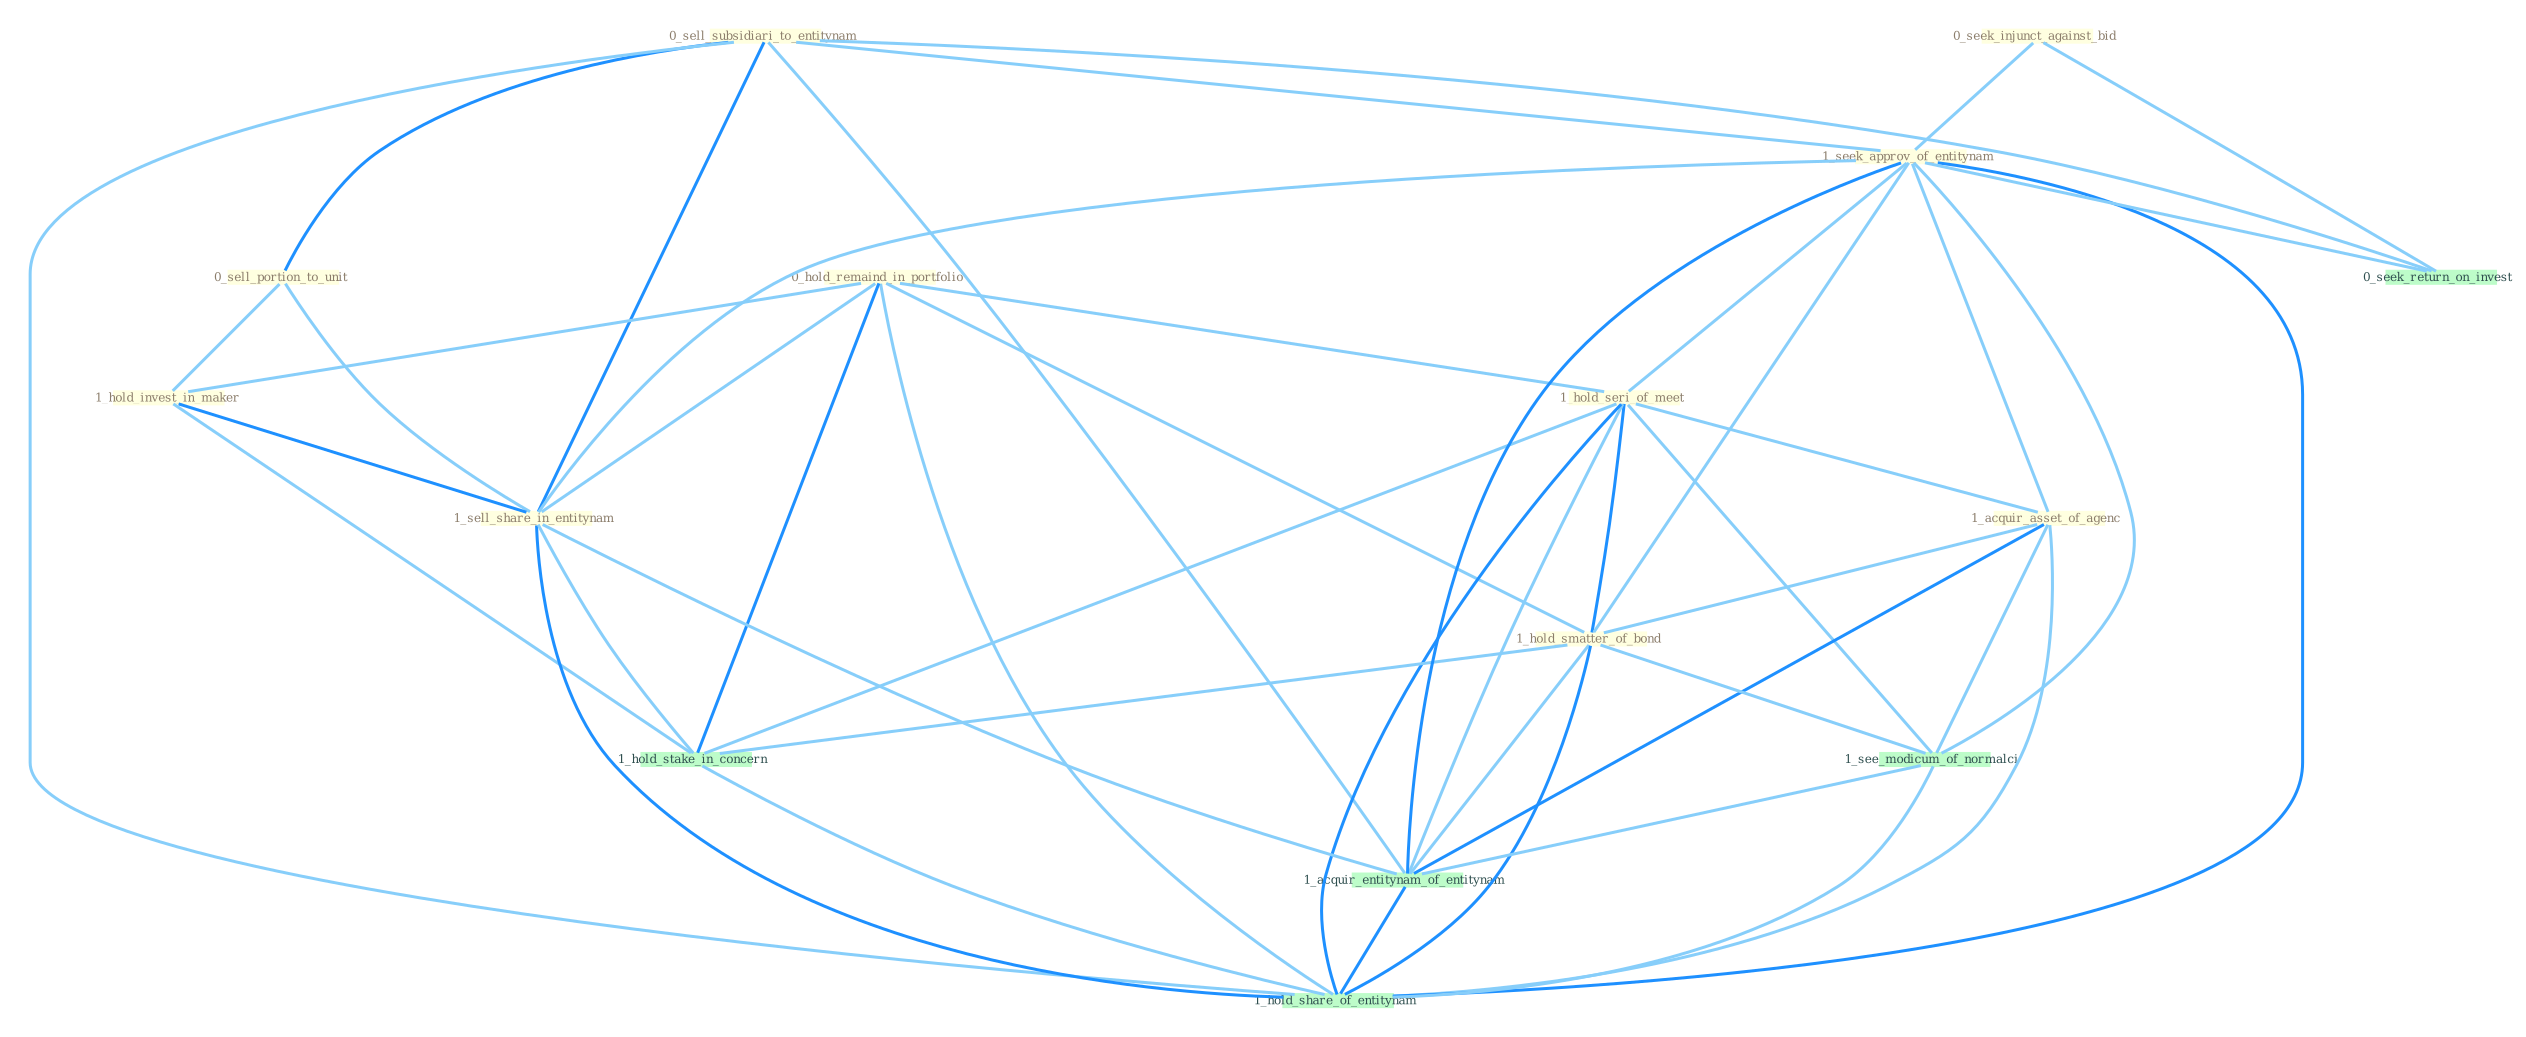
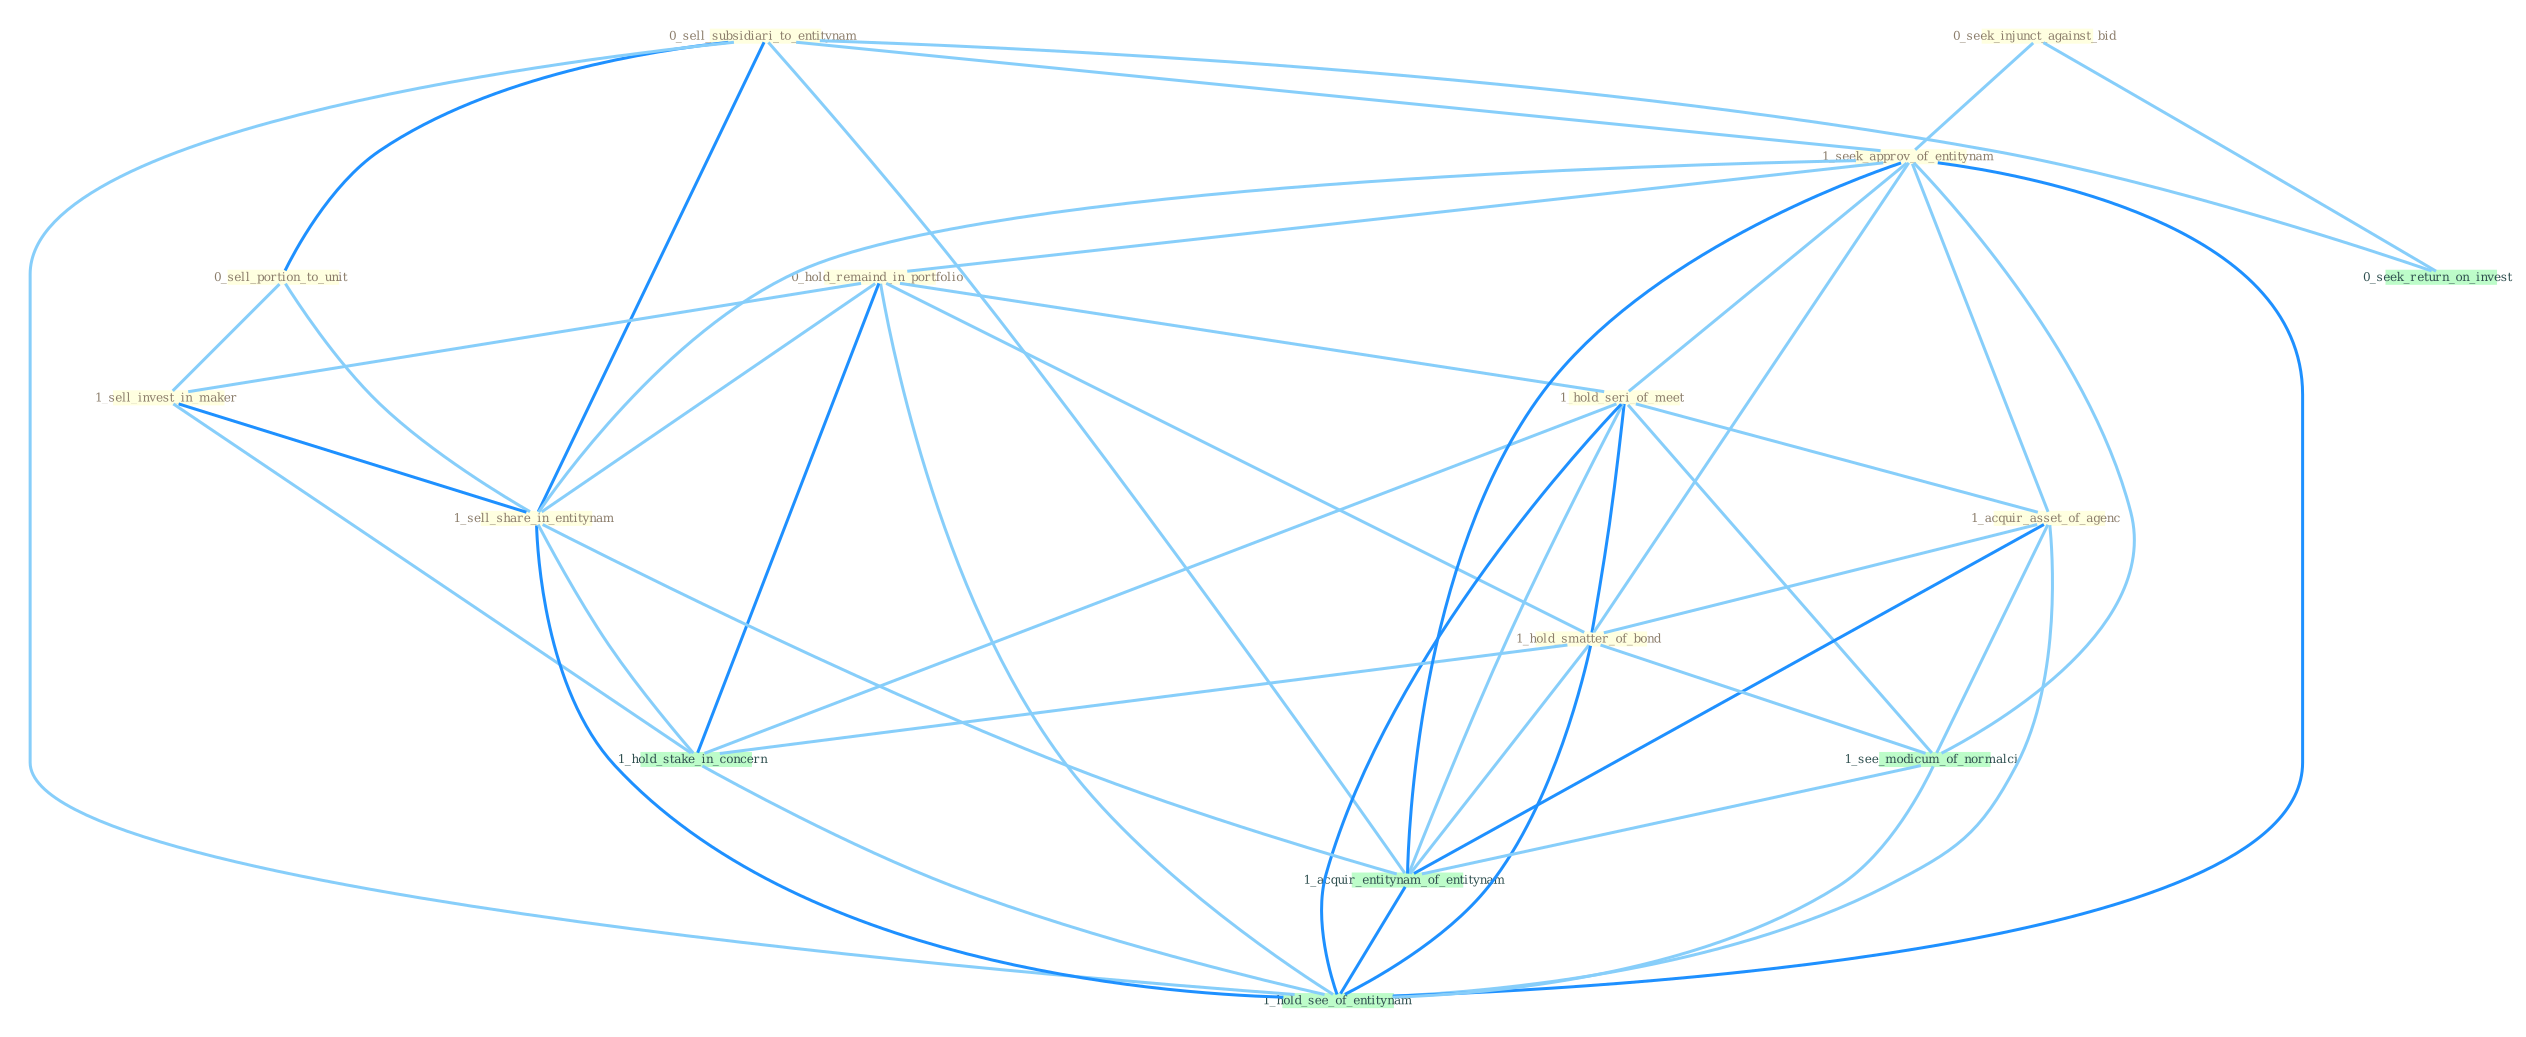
(2201, 222) -> (1395, 217)
(169, 398) -> (169, 398)
(1338, 1001) -> (1338, 1001)
